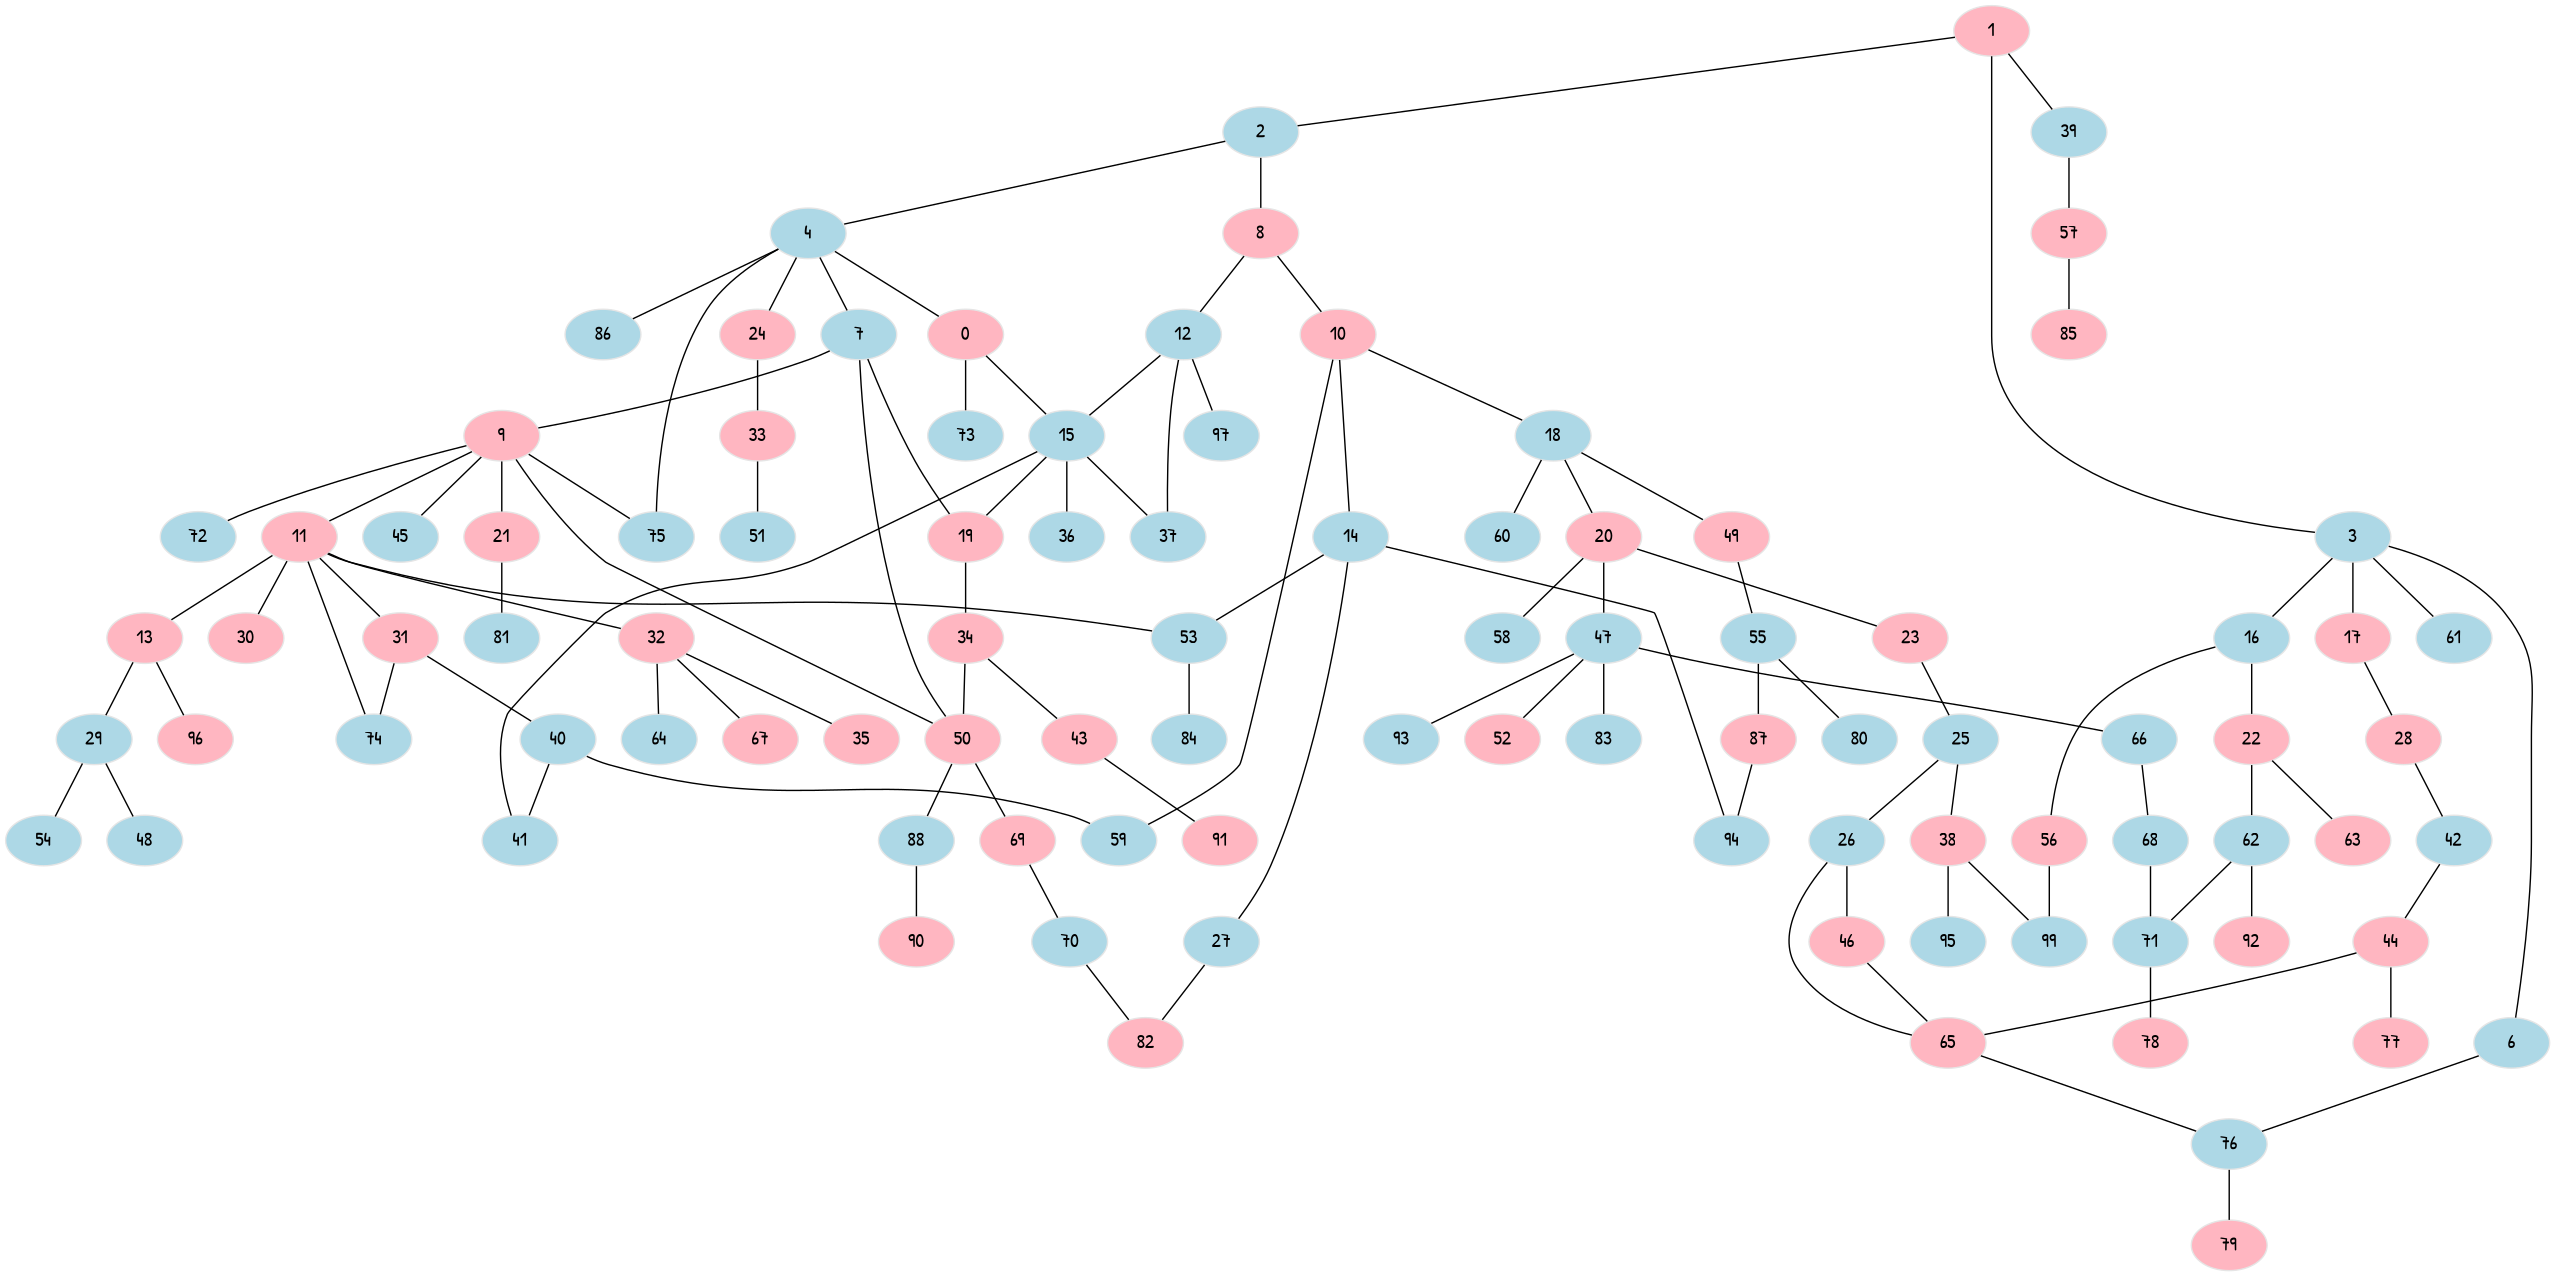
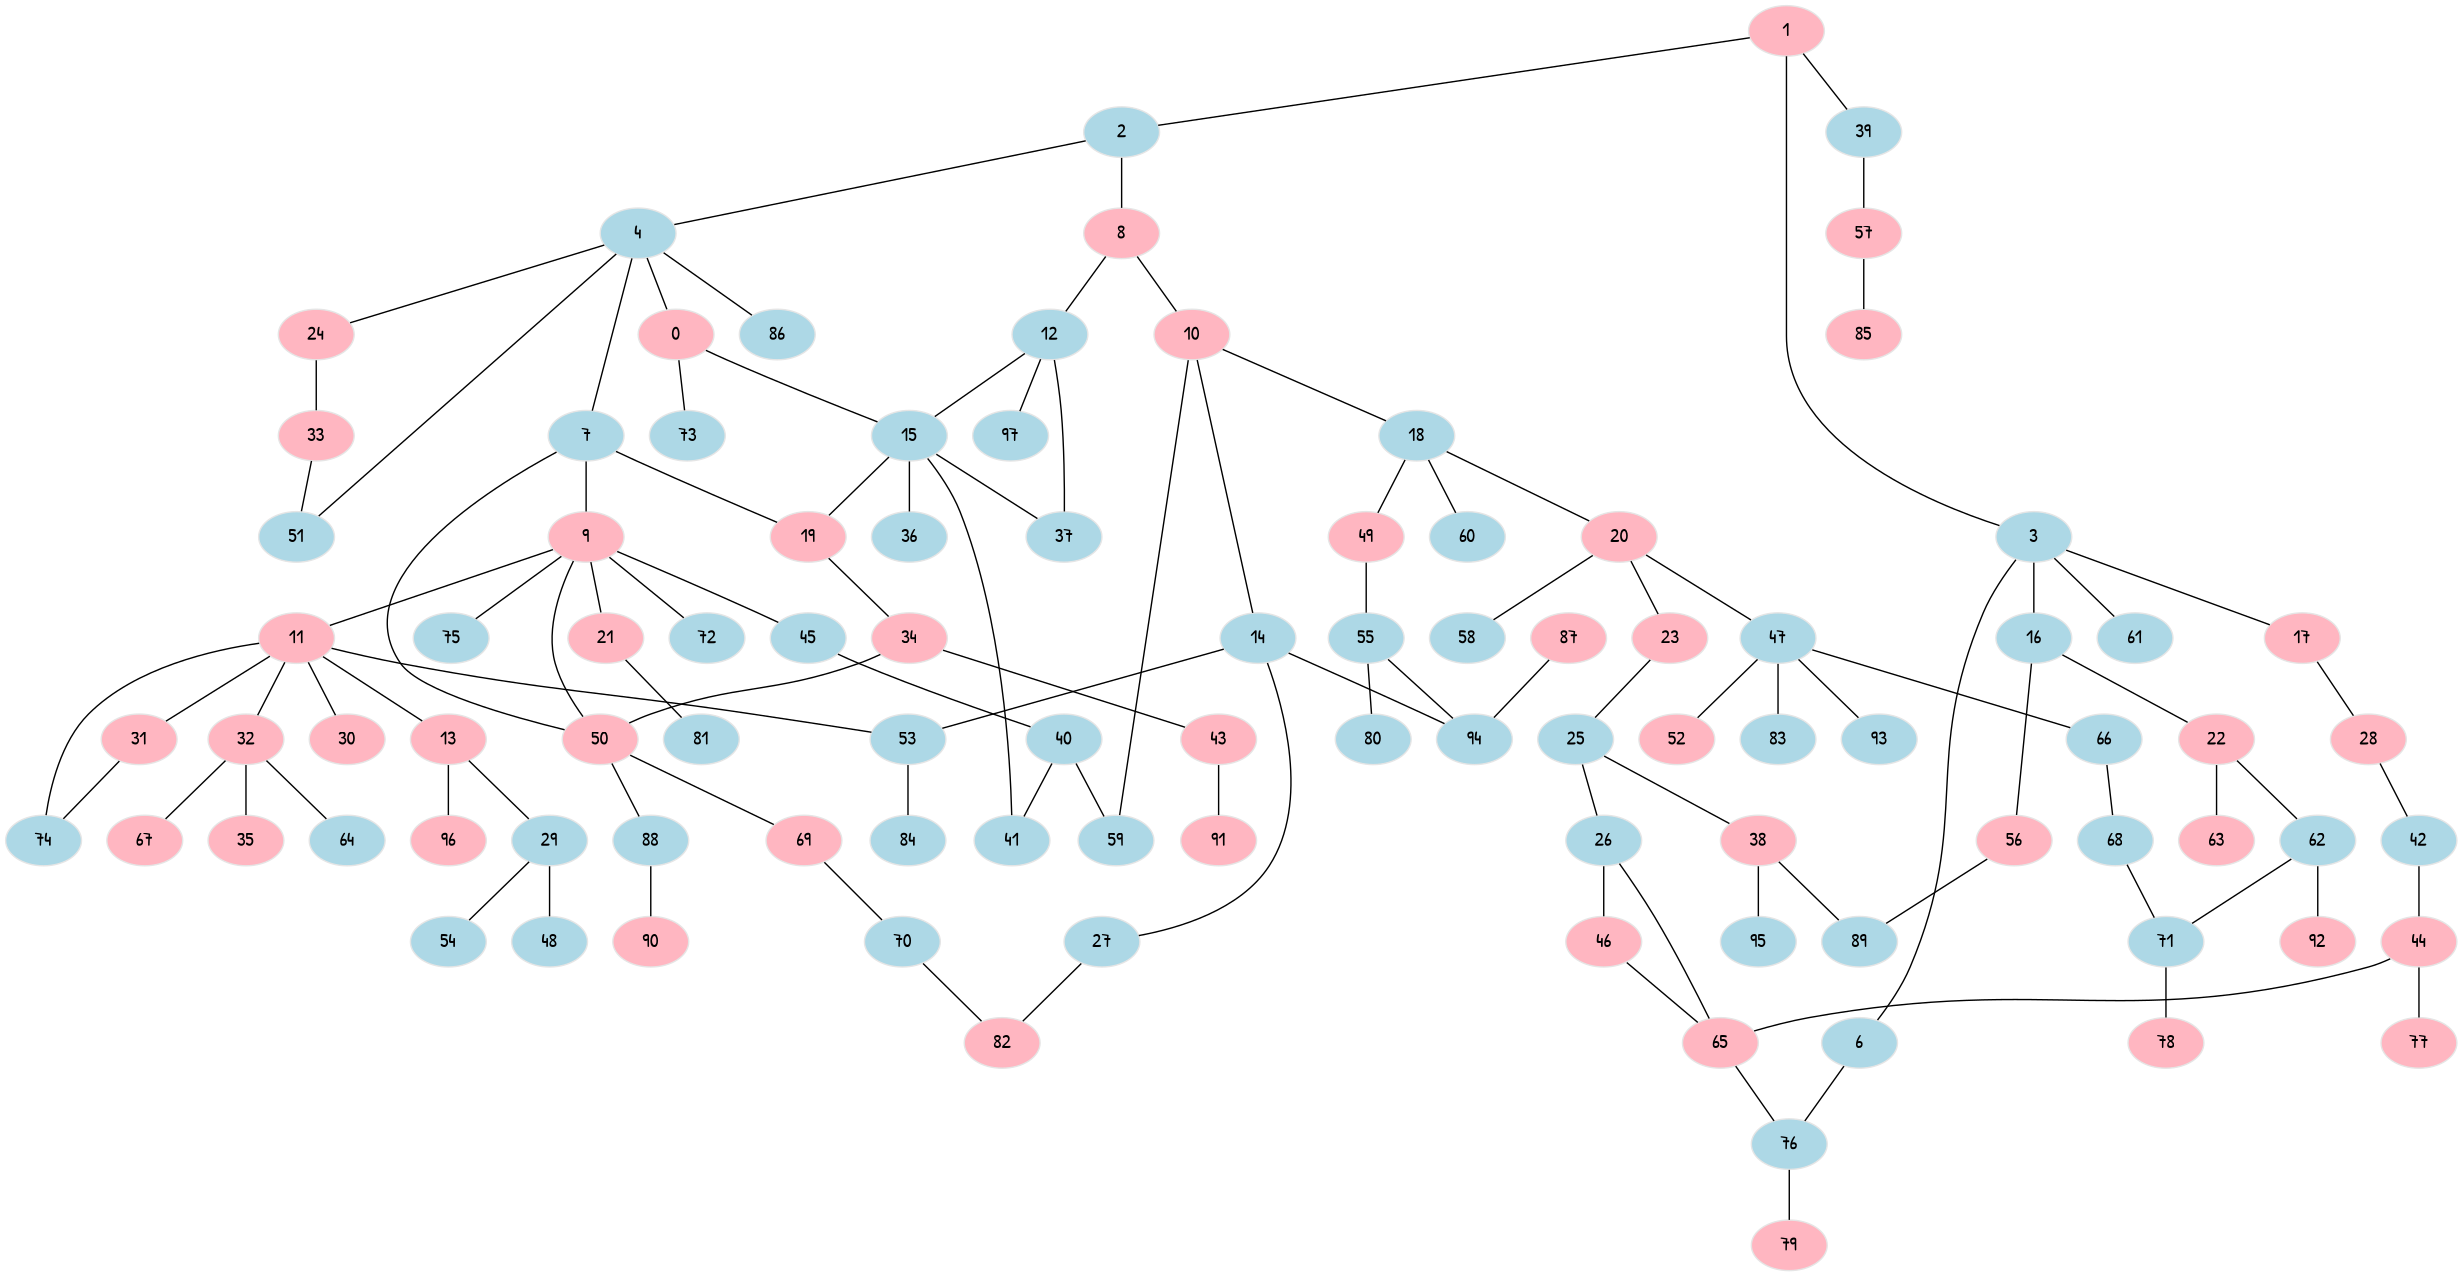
(682, 362) -> (467, 385)
(479, 689) -> (933, 693)
(1758, 689) -> (1421, 689)
(2049, 942) -> (1860, 942)
